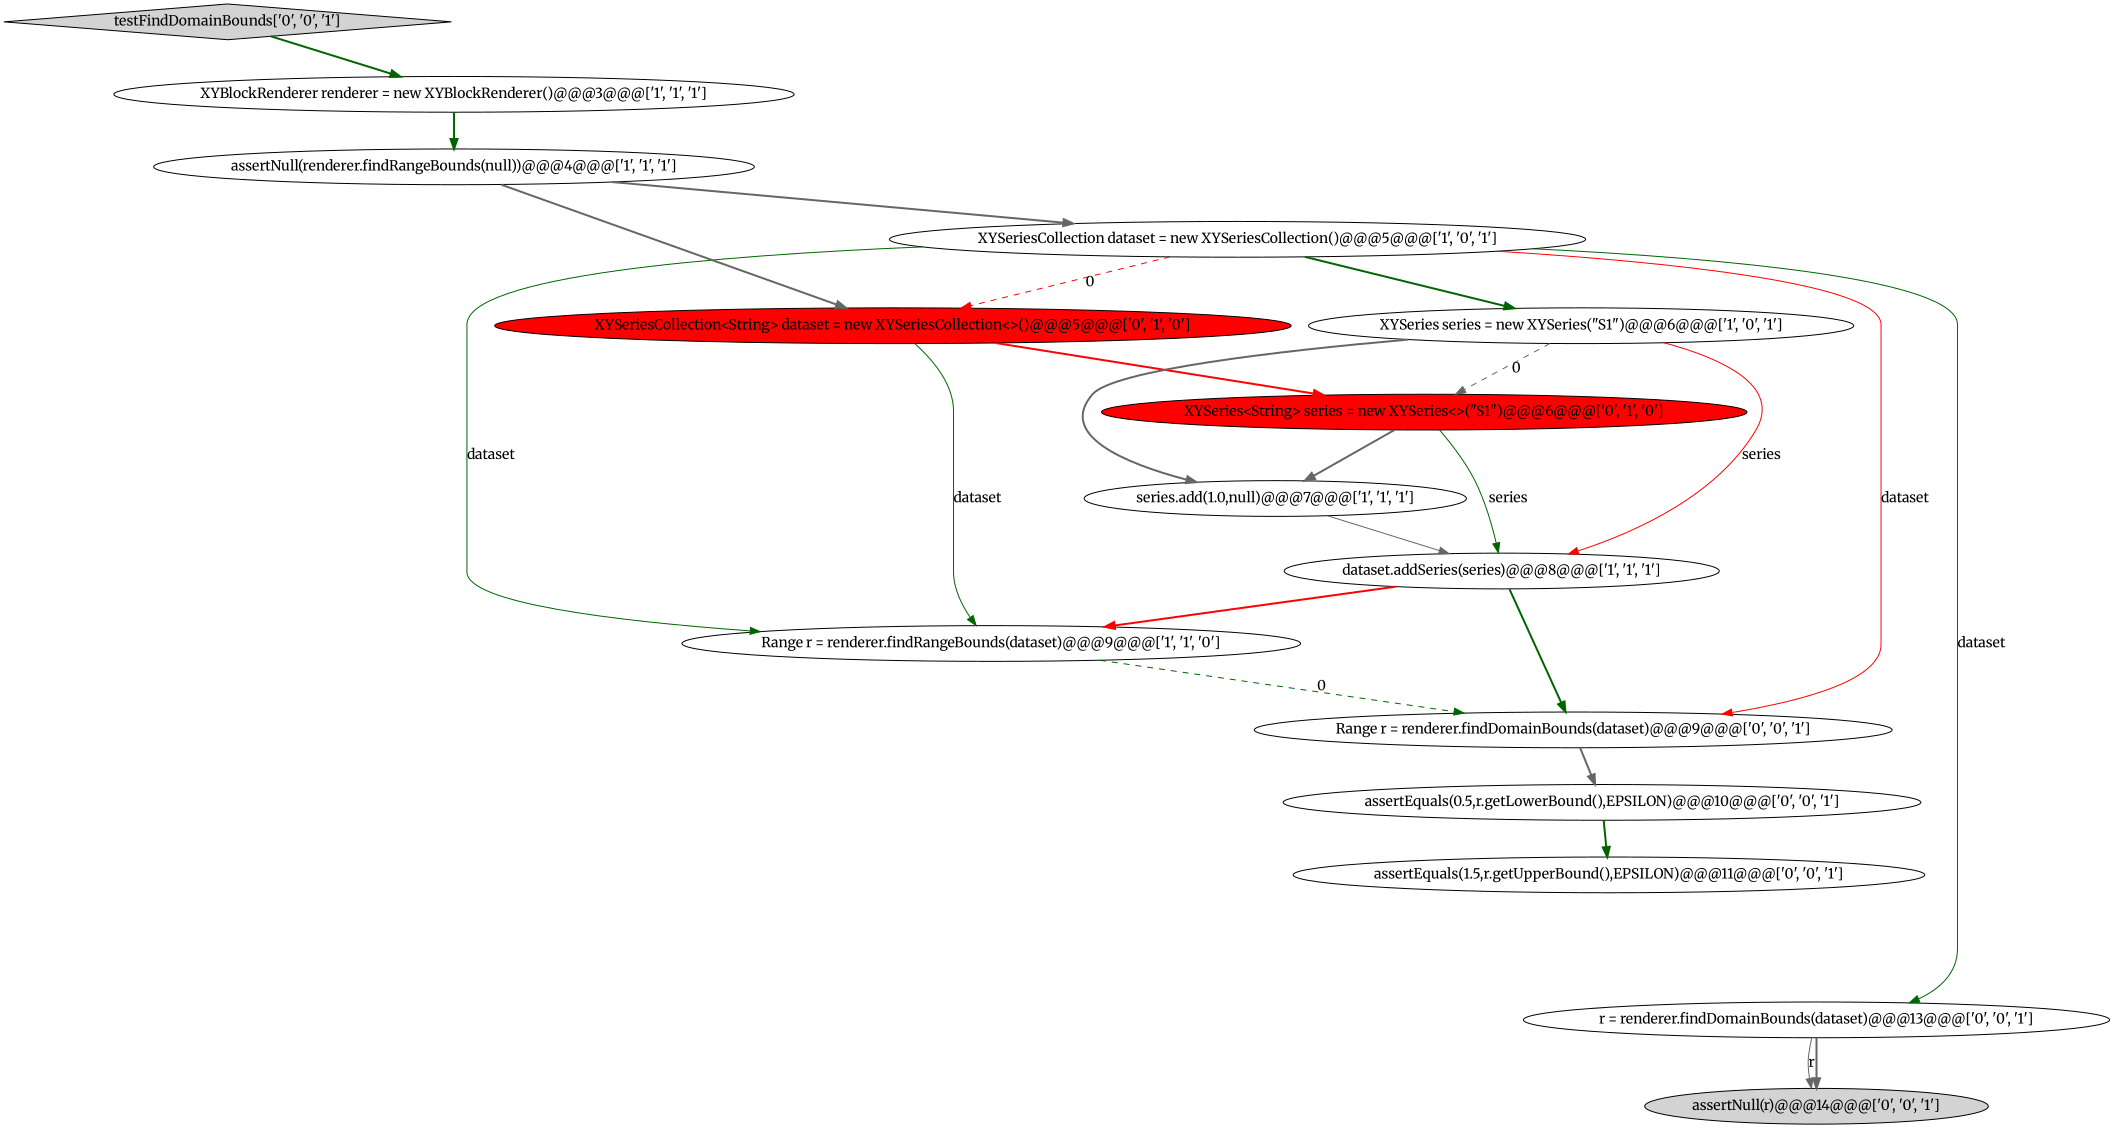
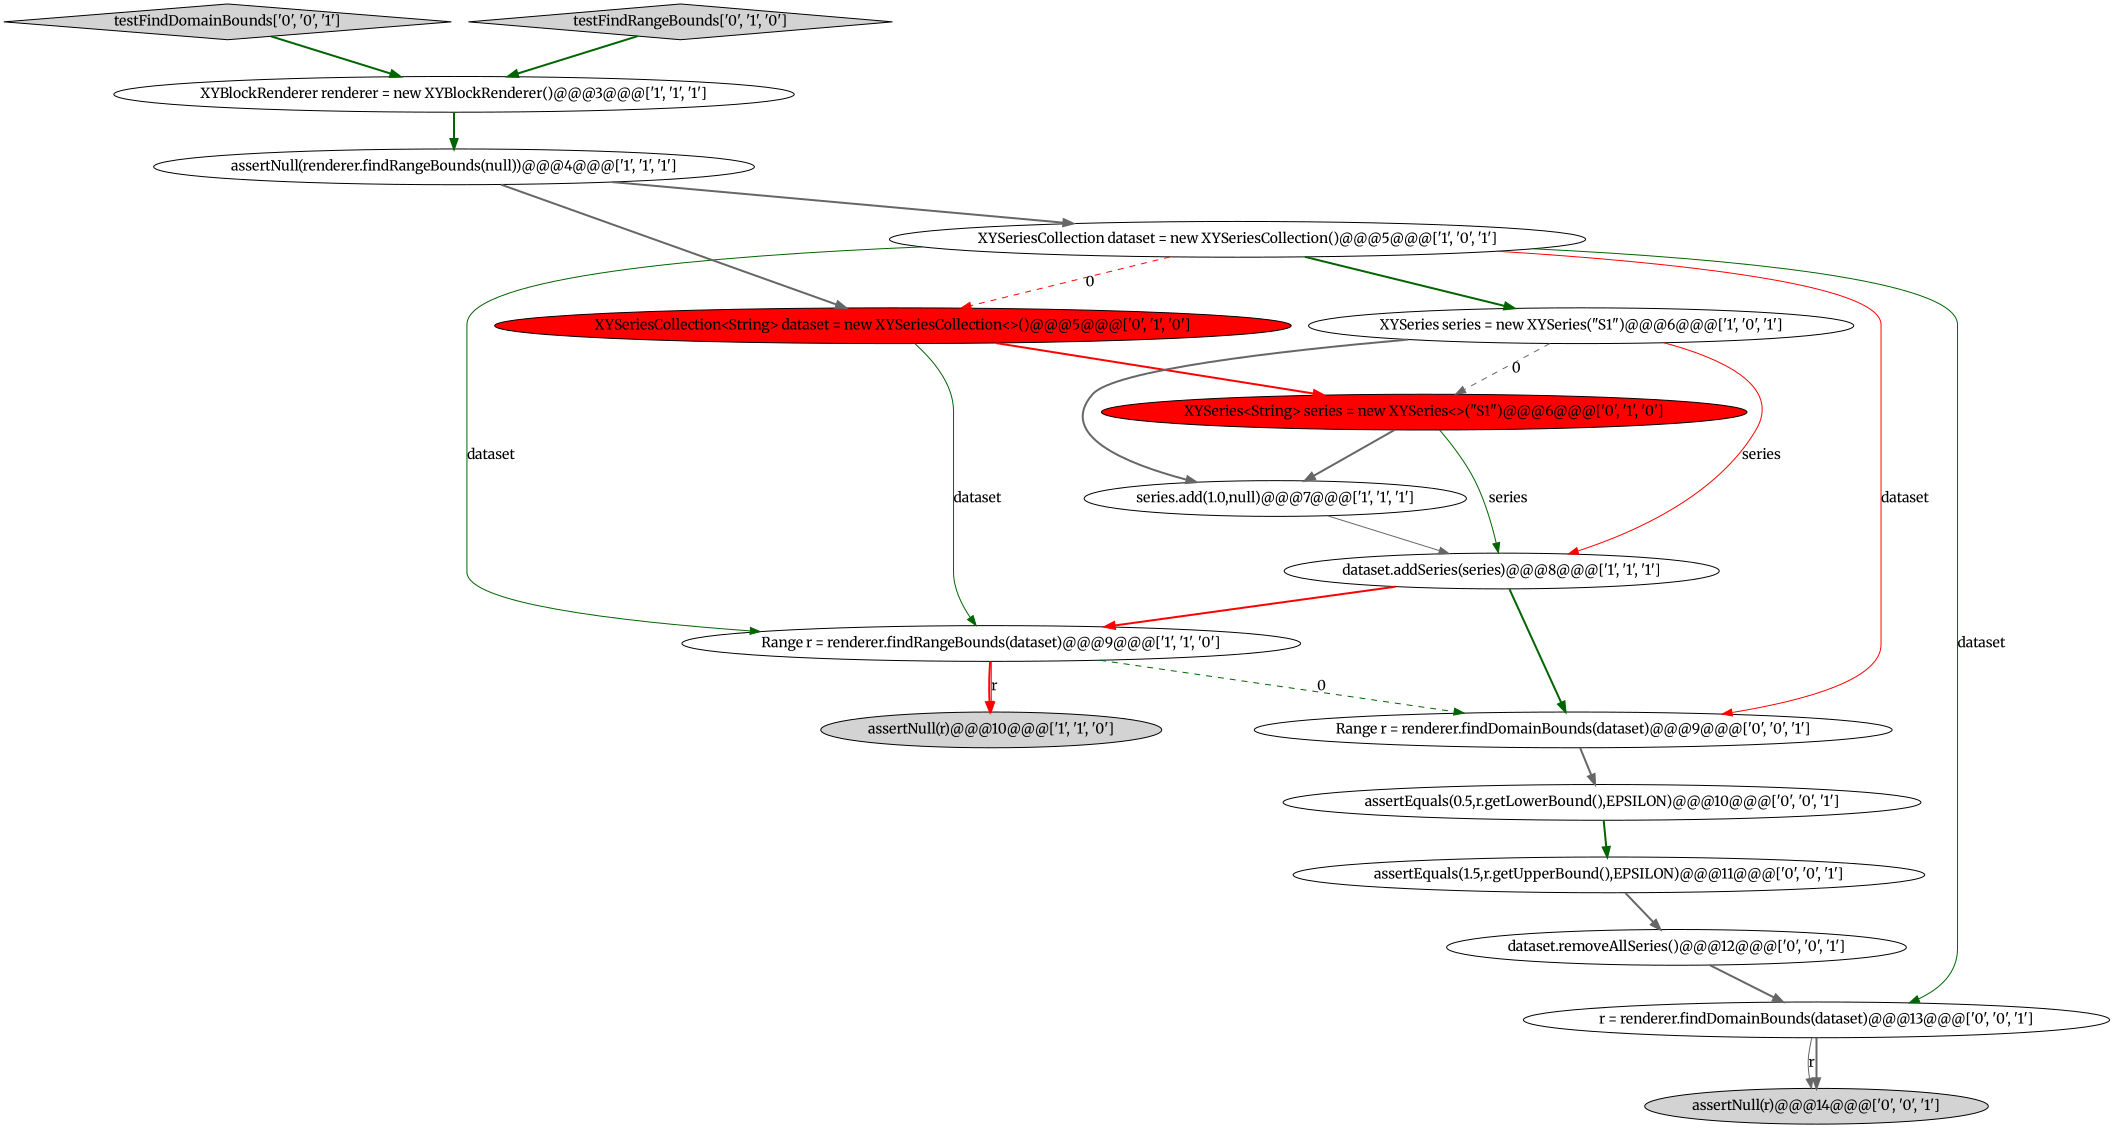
none -> (680, 22)
none -> (991, 730)
none -> (1676, 947)
